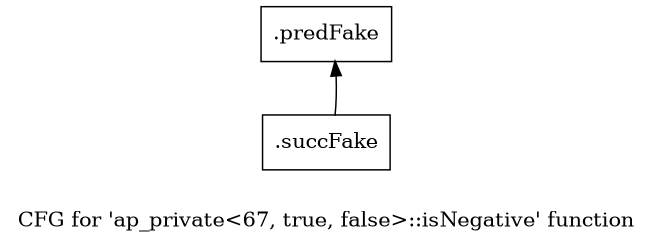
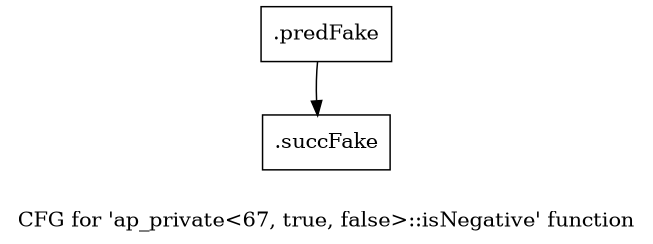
(336, 96) -> (316, 81)
